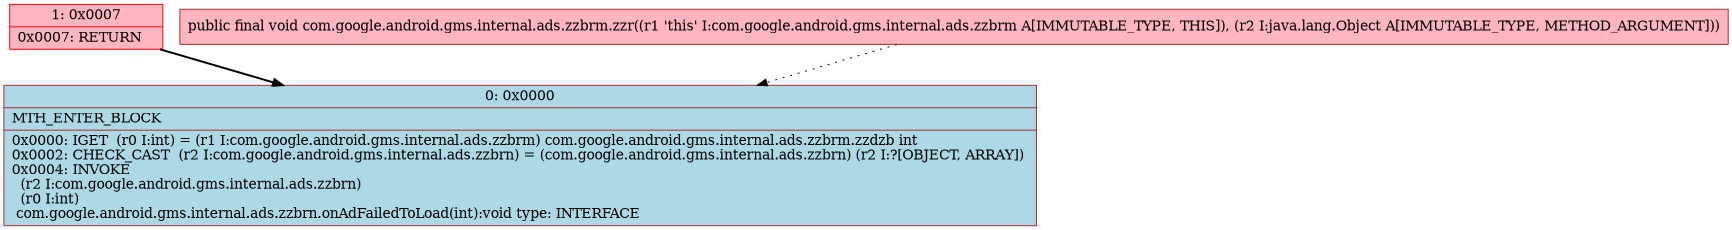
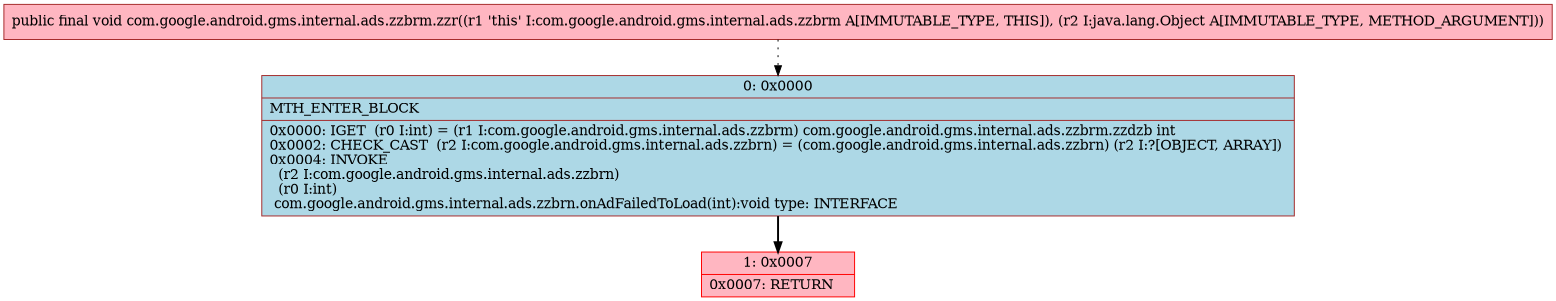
(217, 66) -> (778, 229)
